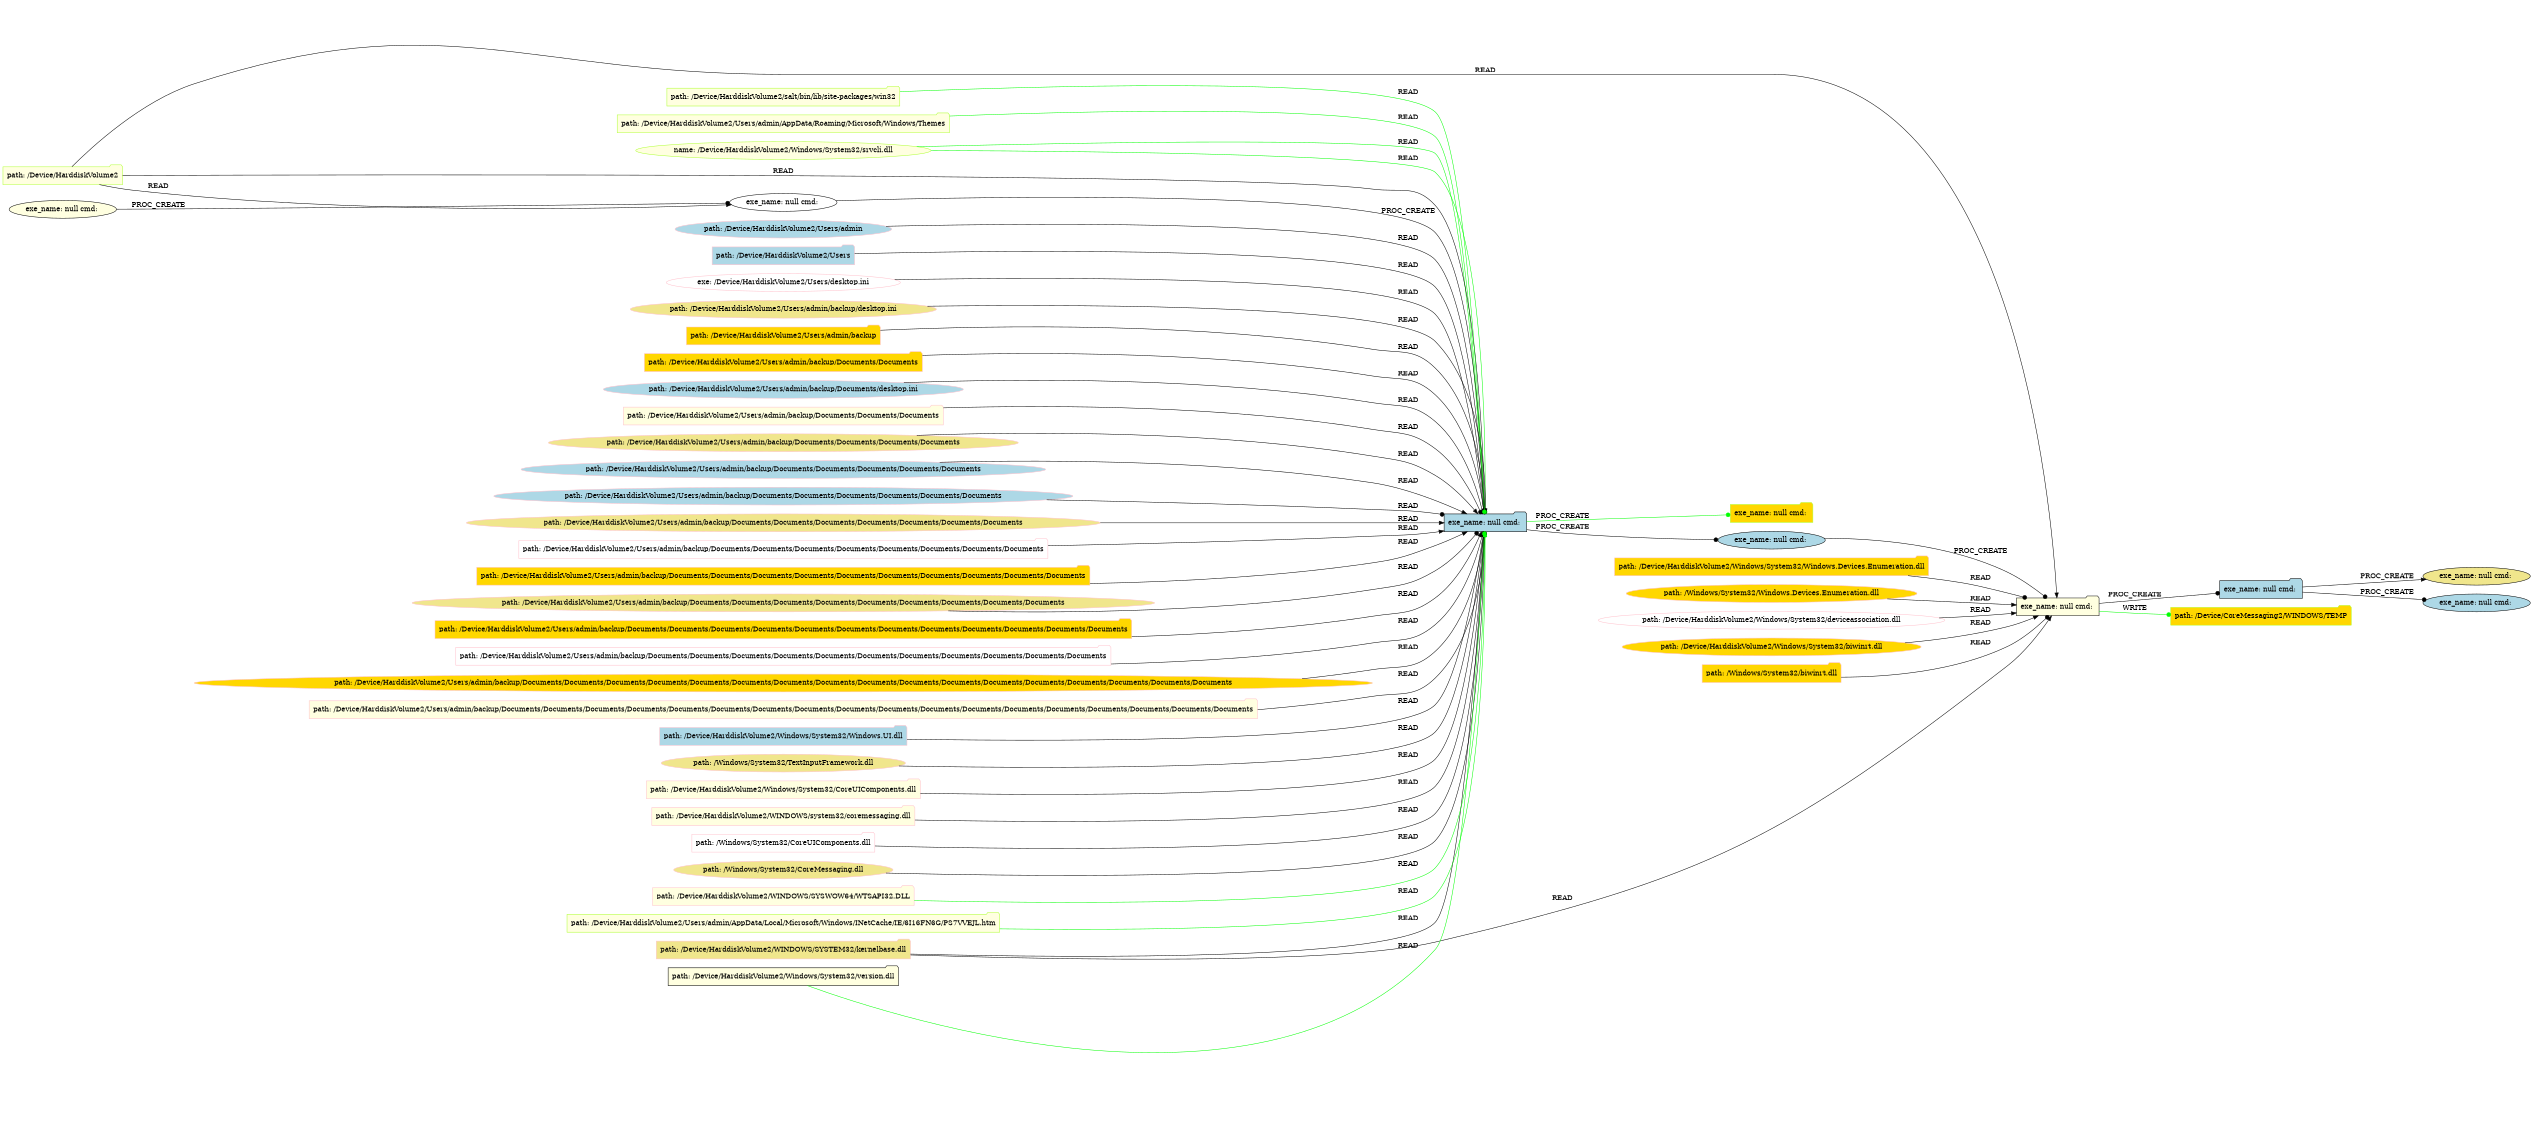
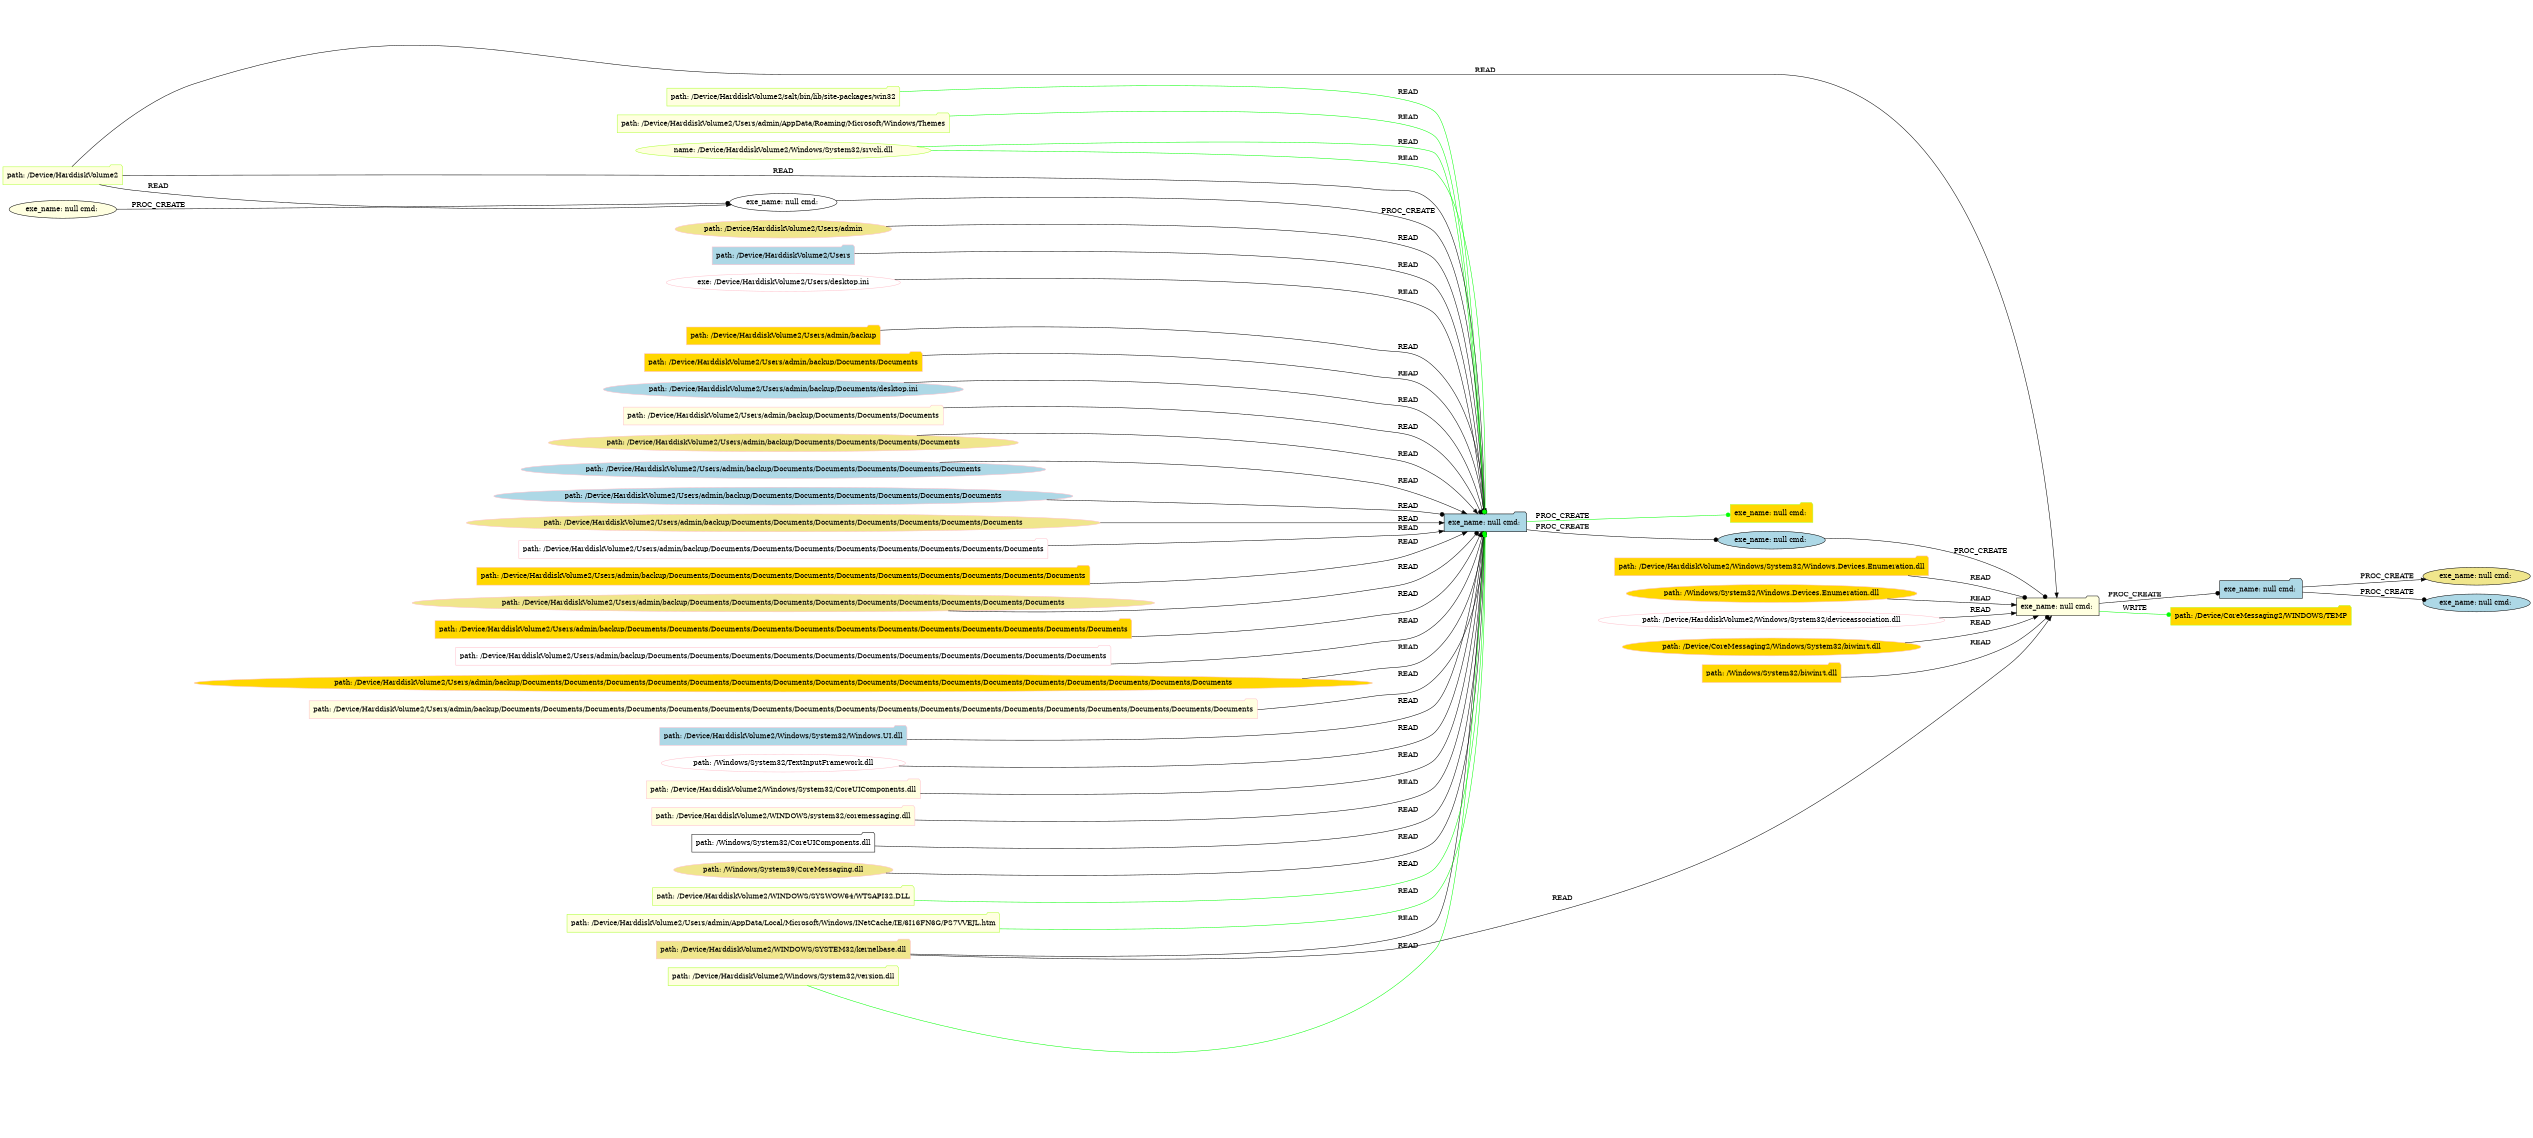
(783, 229) -> (783, 229)
(783, 309) -> none
(1772, 647) -> (1772, 647)
(783, 763) -> (783, 763)
(783, 843) -> (783, 843)
(783, 870) -> (783, 870)
(783, 897) -> (783, 897)
(783, 977) -> (783, 977)
